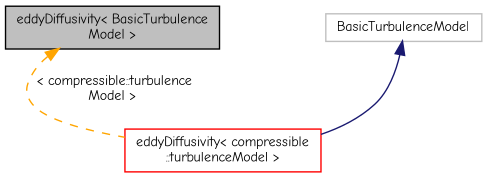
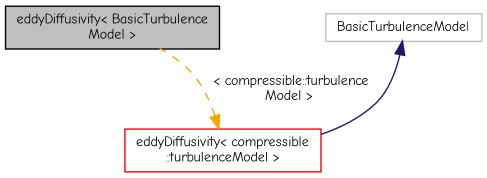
(50, 117) -> (194, 76)
